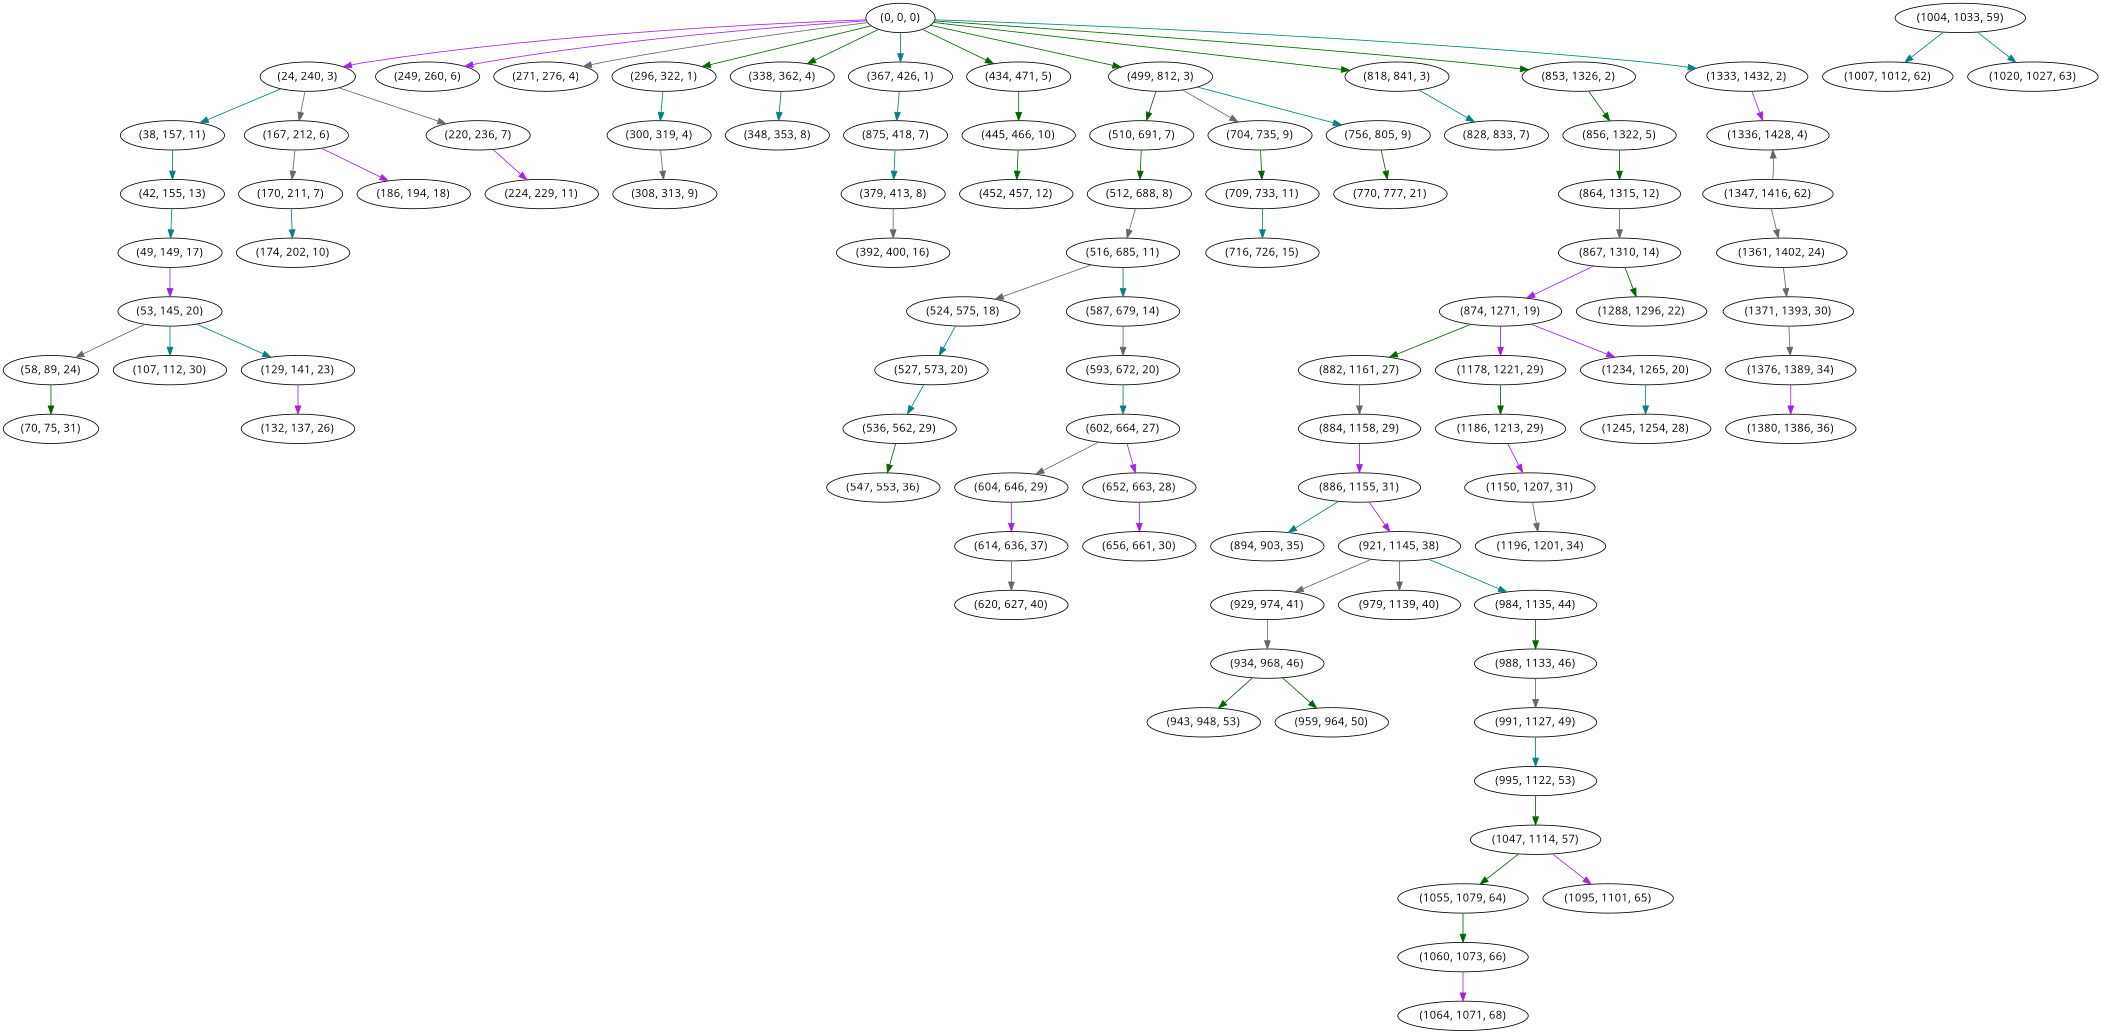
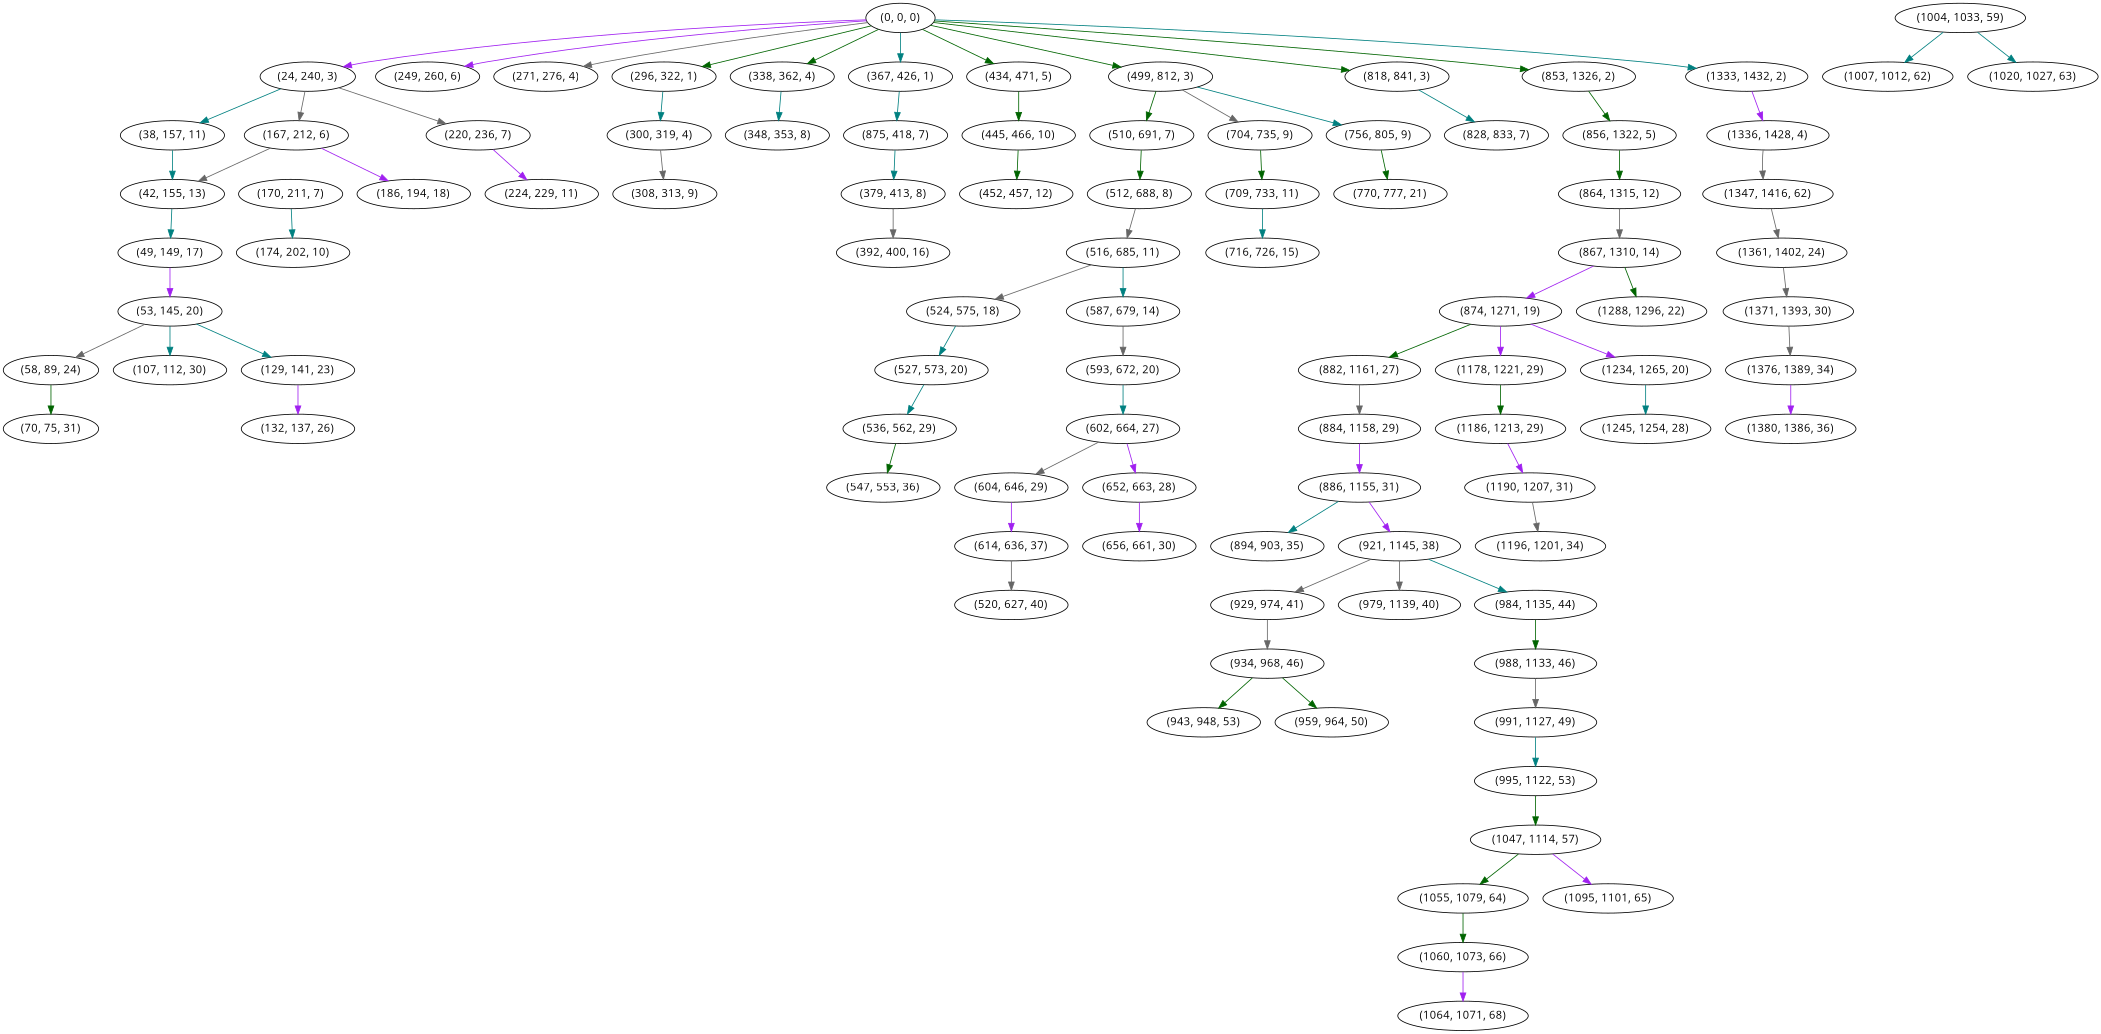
(294, 161) -> (238, 163)
(1773, 169) -> (1762, 160)
(1530, 488) -> (1530, 488)
(1011, 605) -> (1011, 605)
